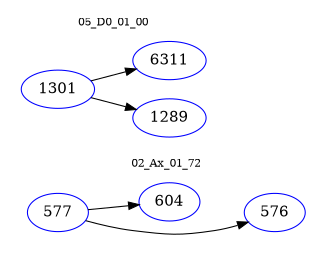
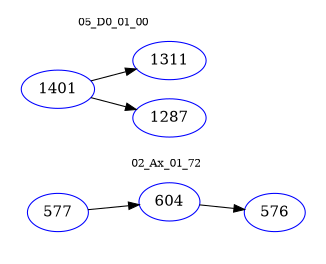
(169, 61) -> (169, 61)
(58, 89) -> (58, 89)
(169, 118) -> (169, 118)
(161, 234) -> (217, 207)
